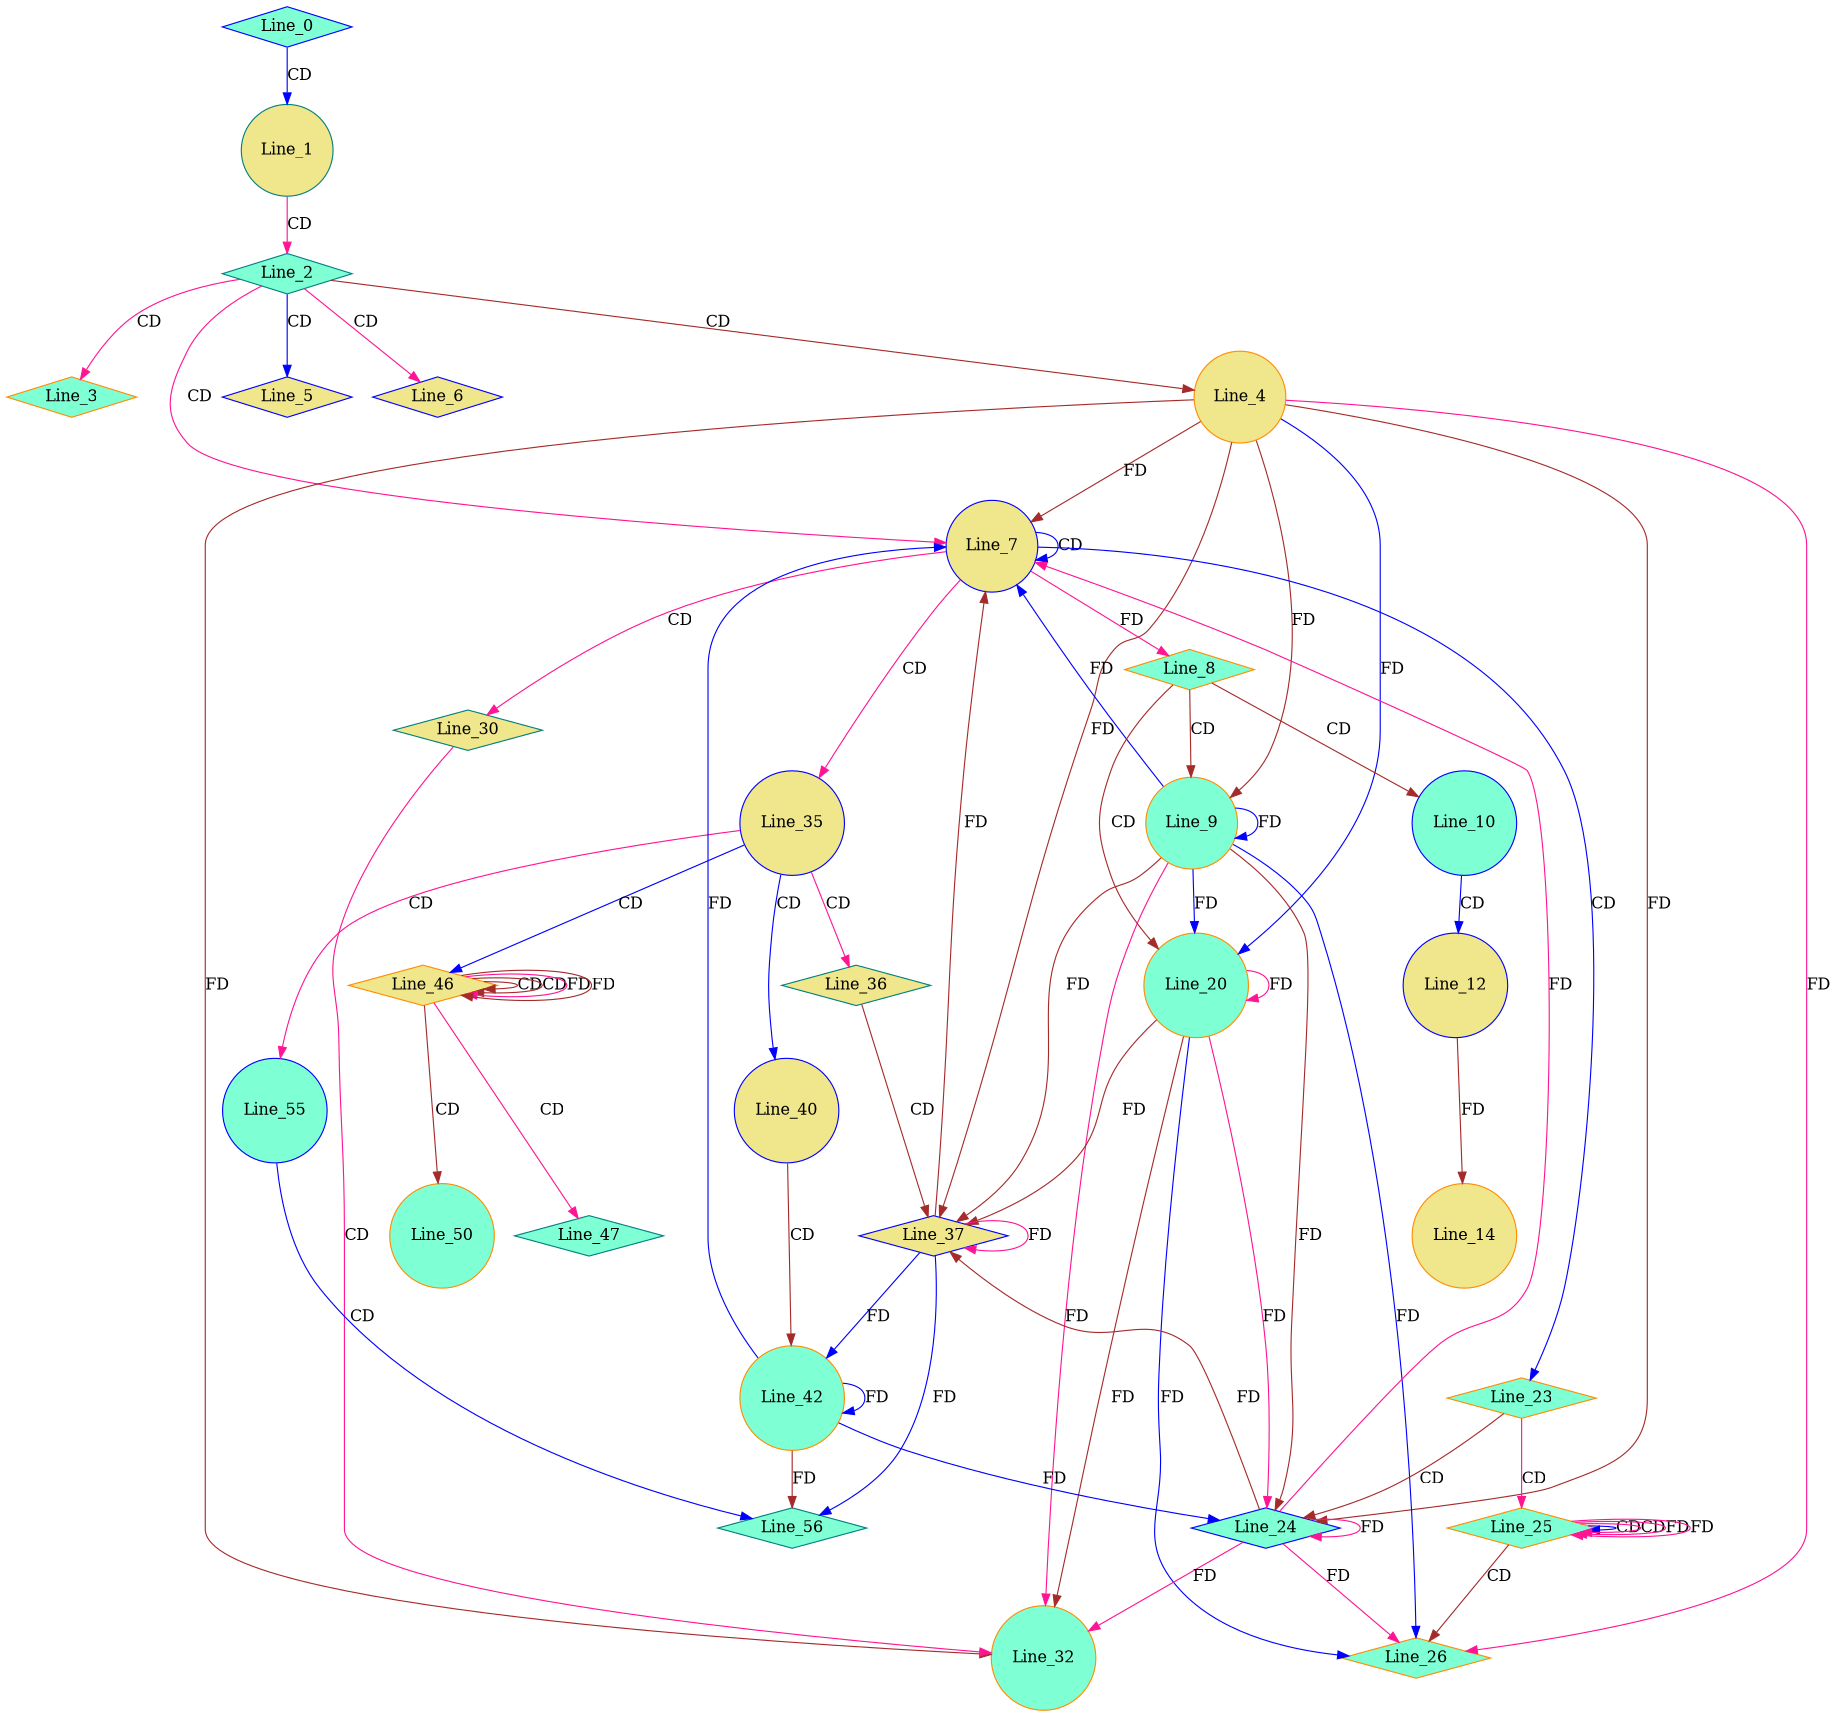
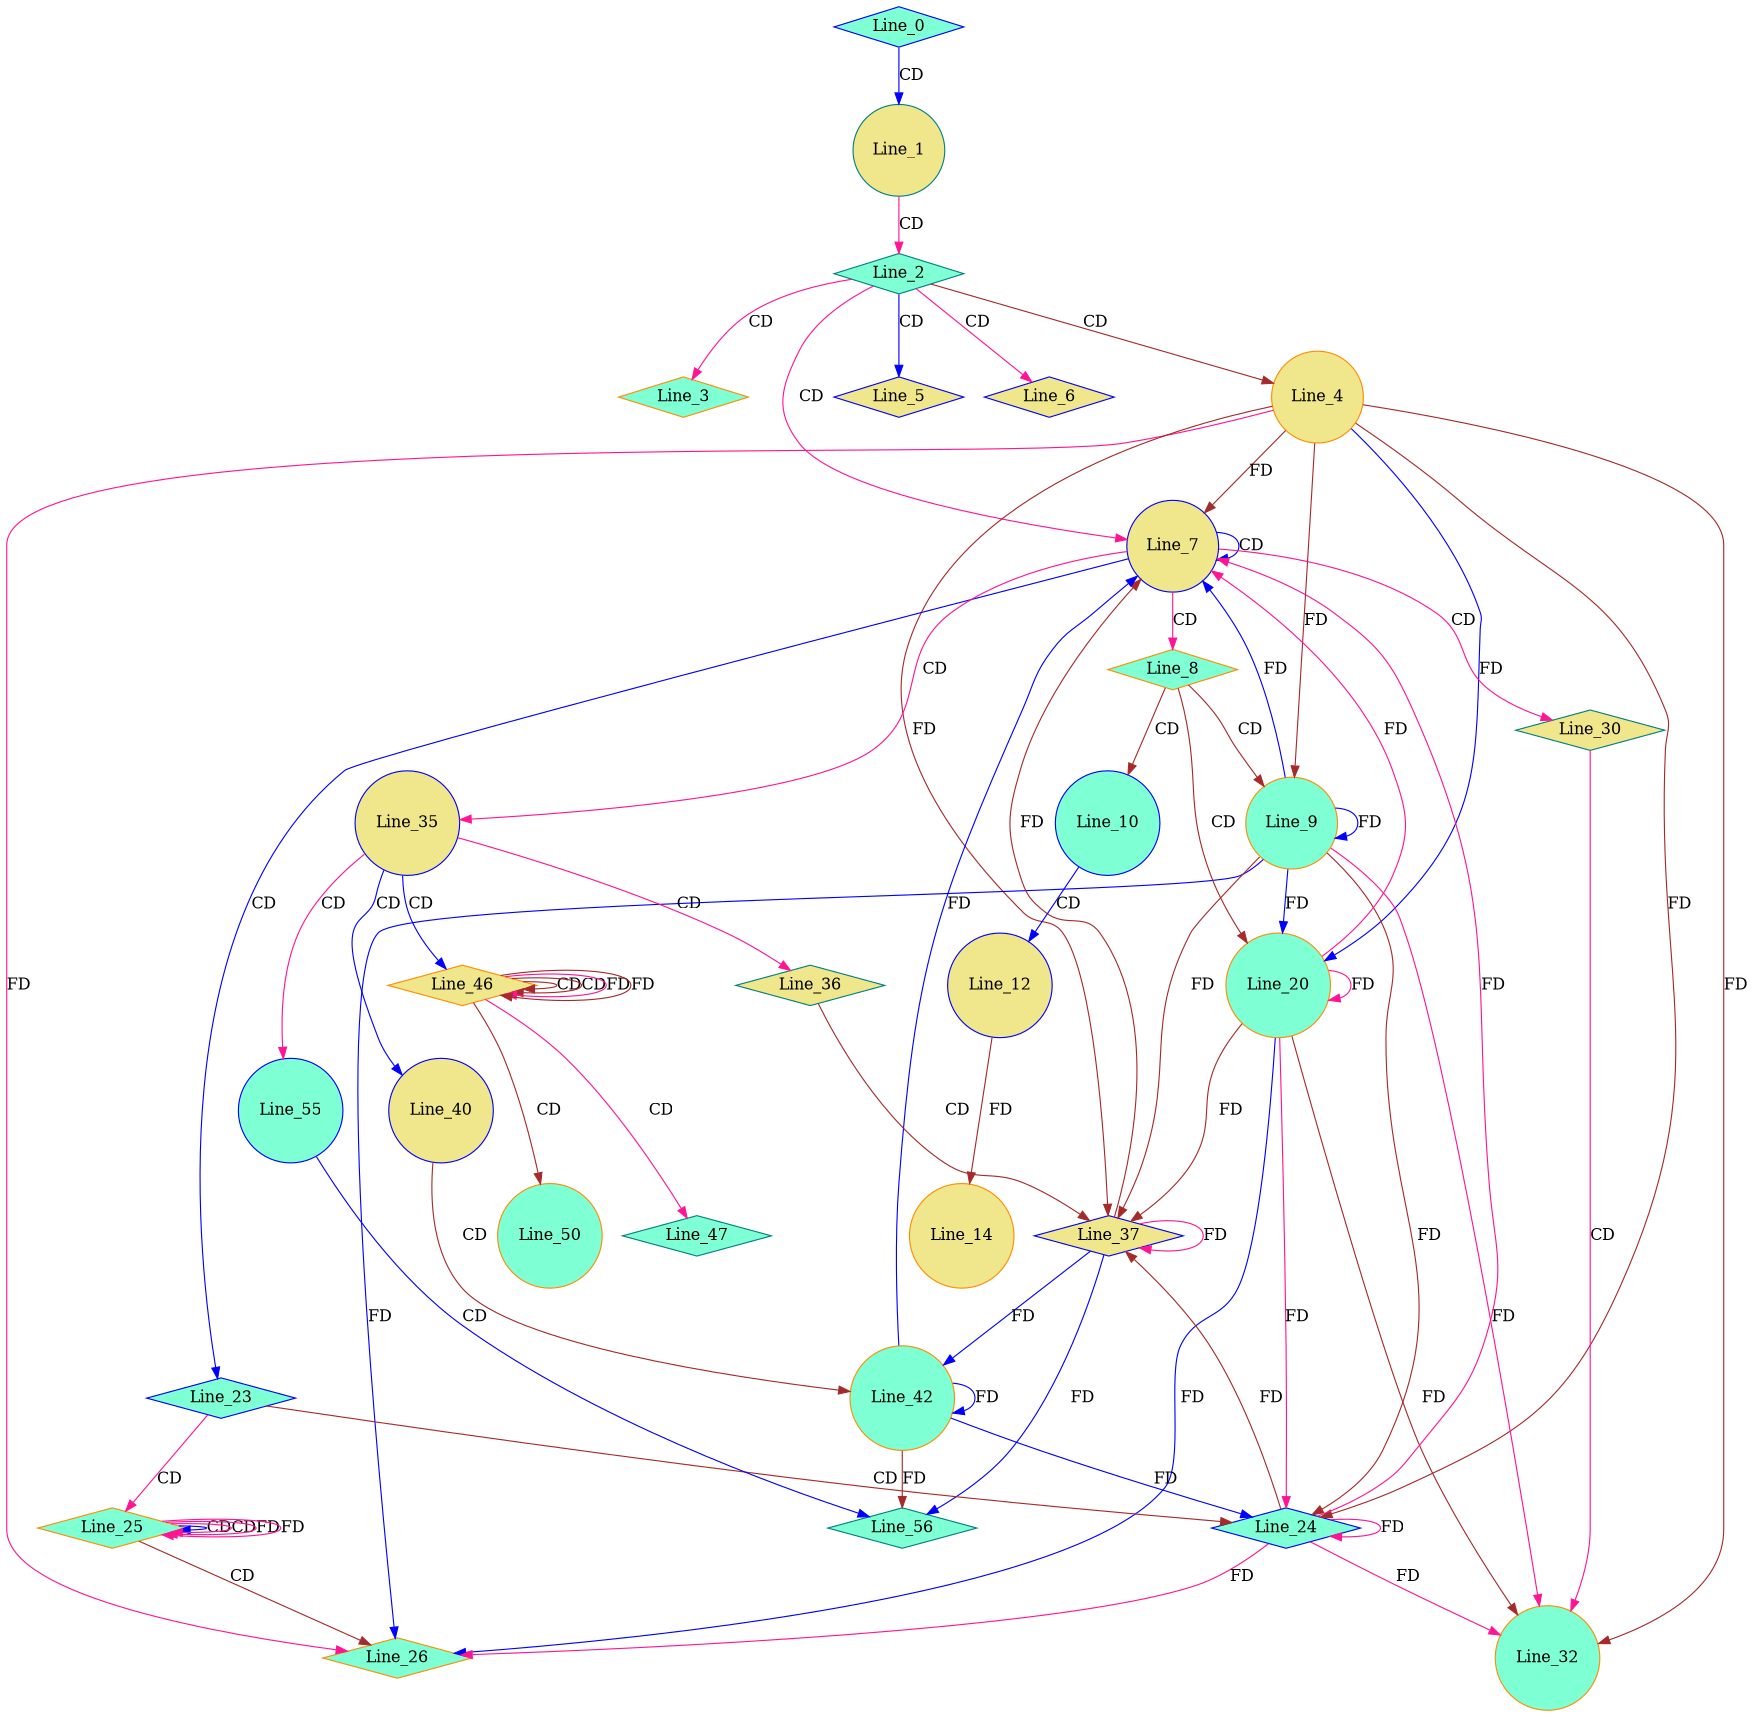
(1132, 621) -> (1185, 621)
none -> (1383, 750)
(1522, 1398) -> (221, 1398)
